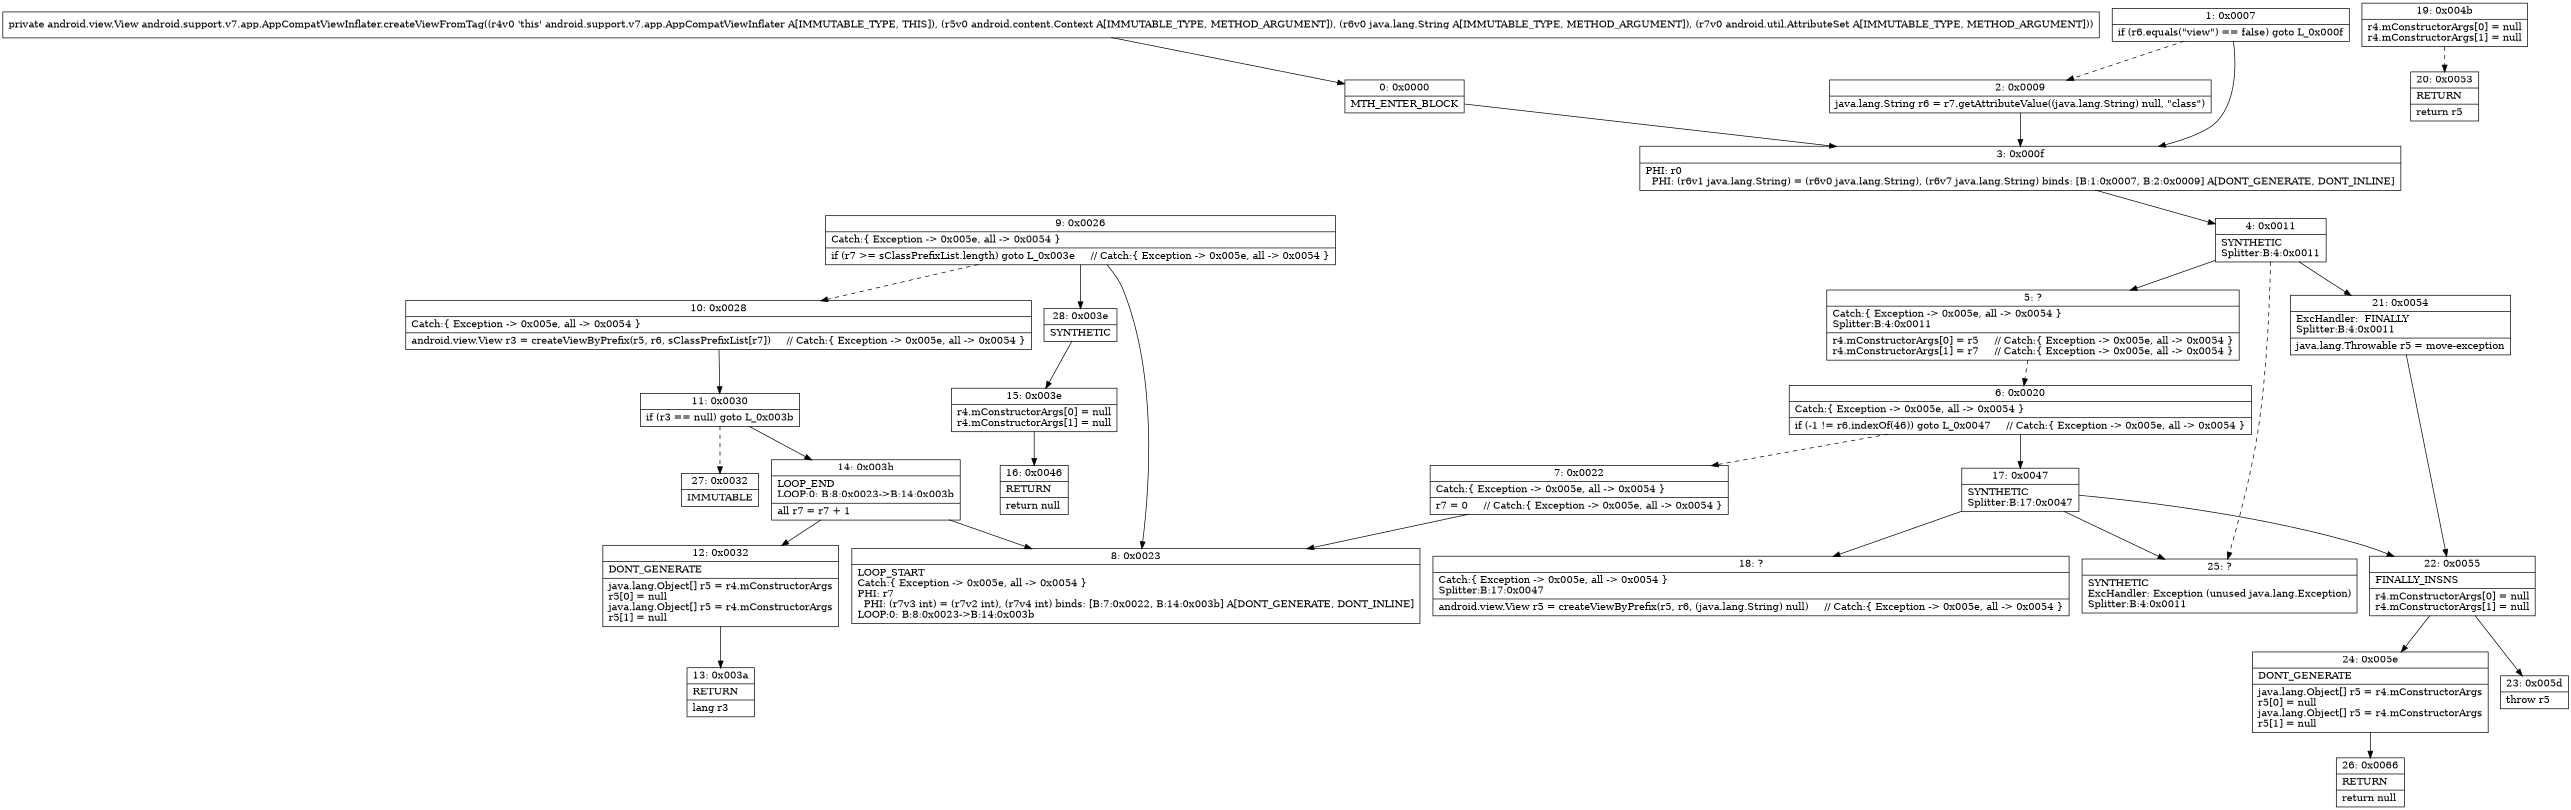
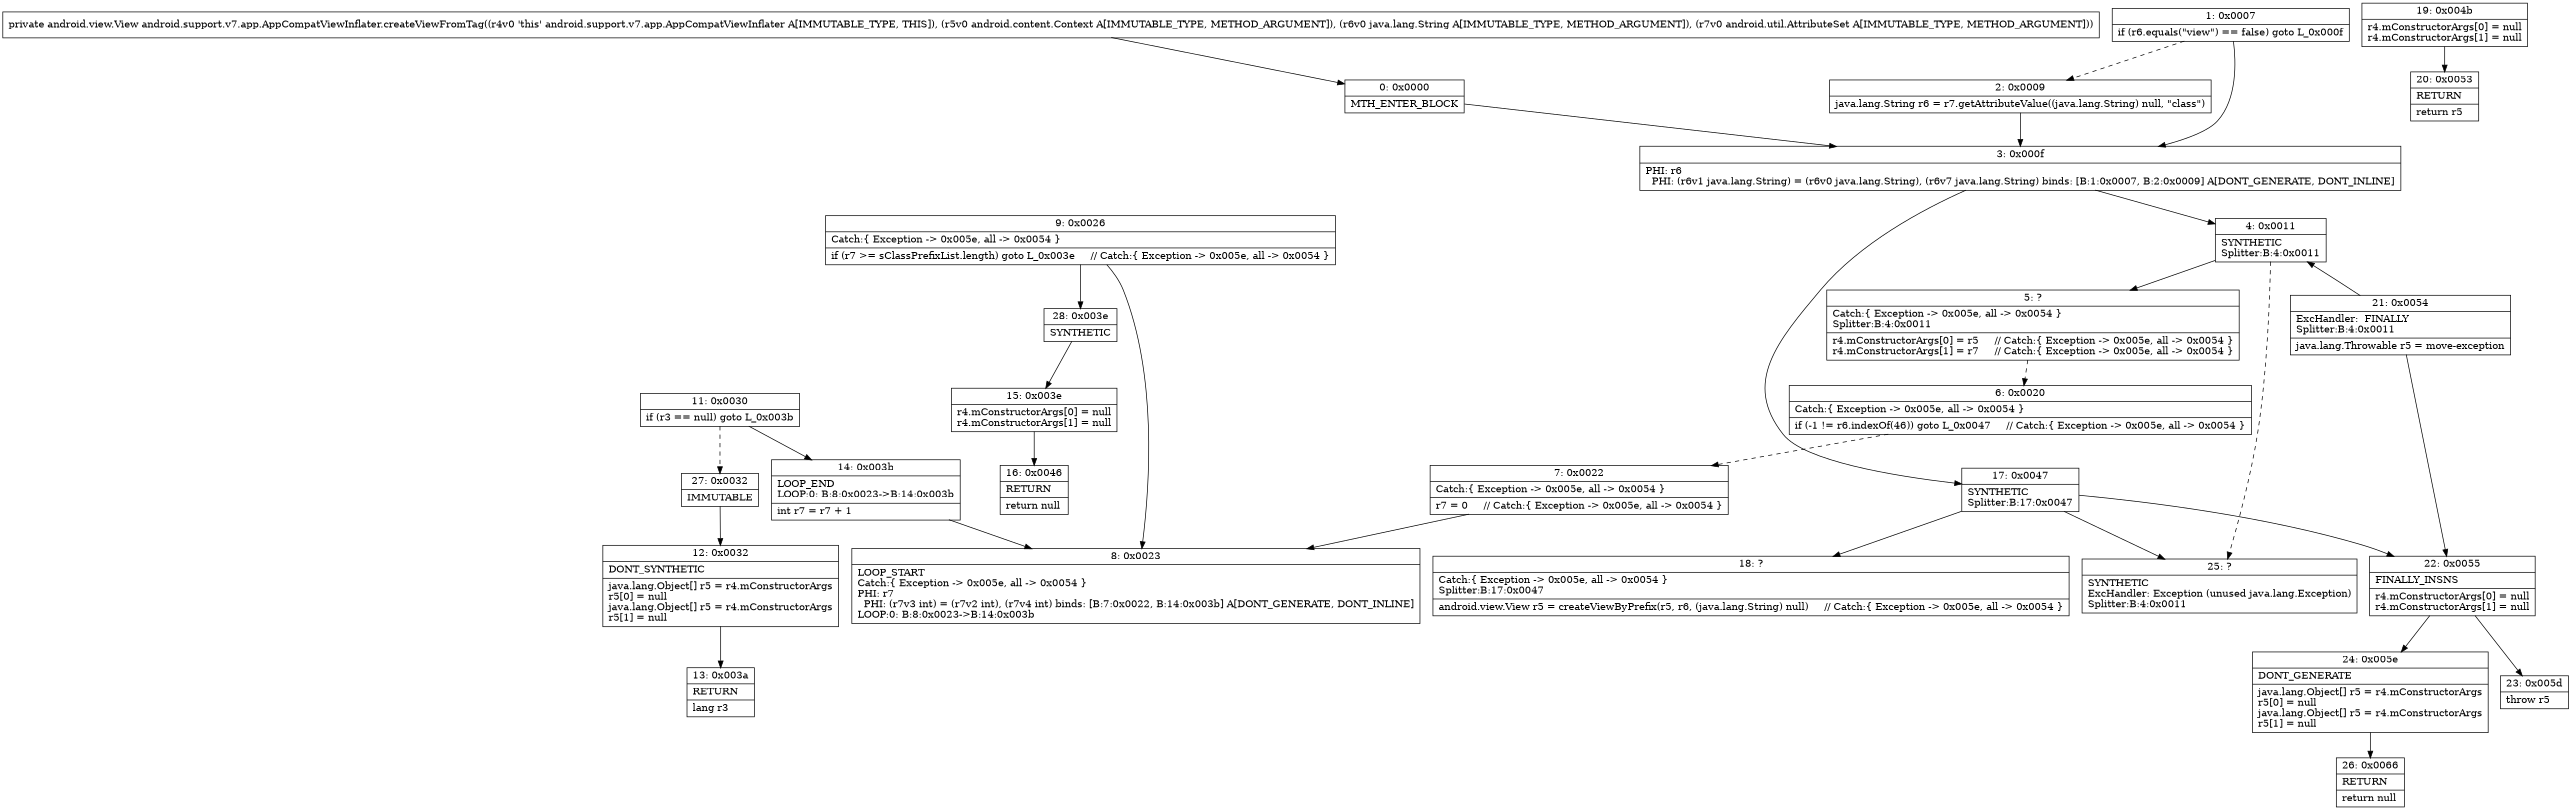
(2445, 56) -> (2445, 56)
(1665, 171) -> (1665, 171)
(2322, 277) -> (2337, 280)
(719, 325) -> none
(2020, 448) -> (1772, 358)
(814, 511) -> (815, 511)
(804, 531) -> (720, 522)
(655, 570) -> (657, 570)
